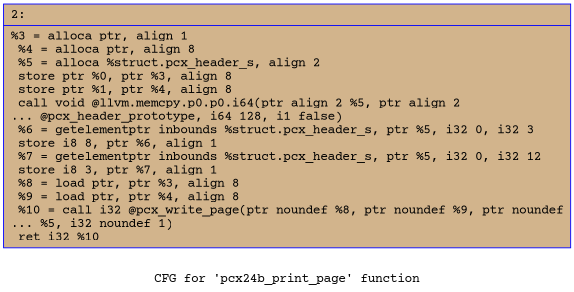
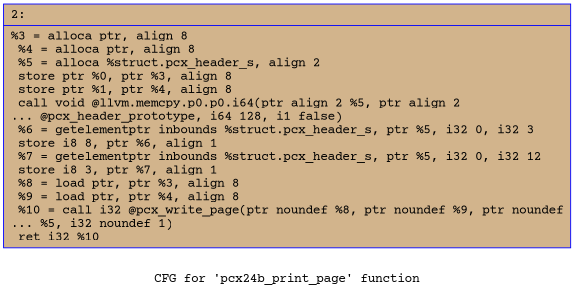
(100, 36) -> (100, 36)
